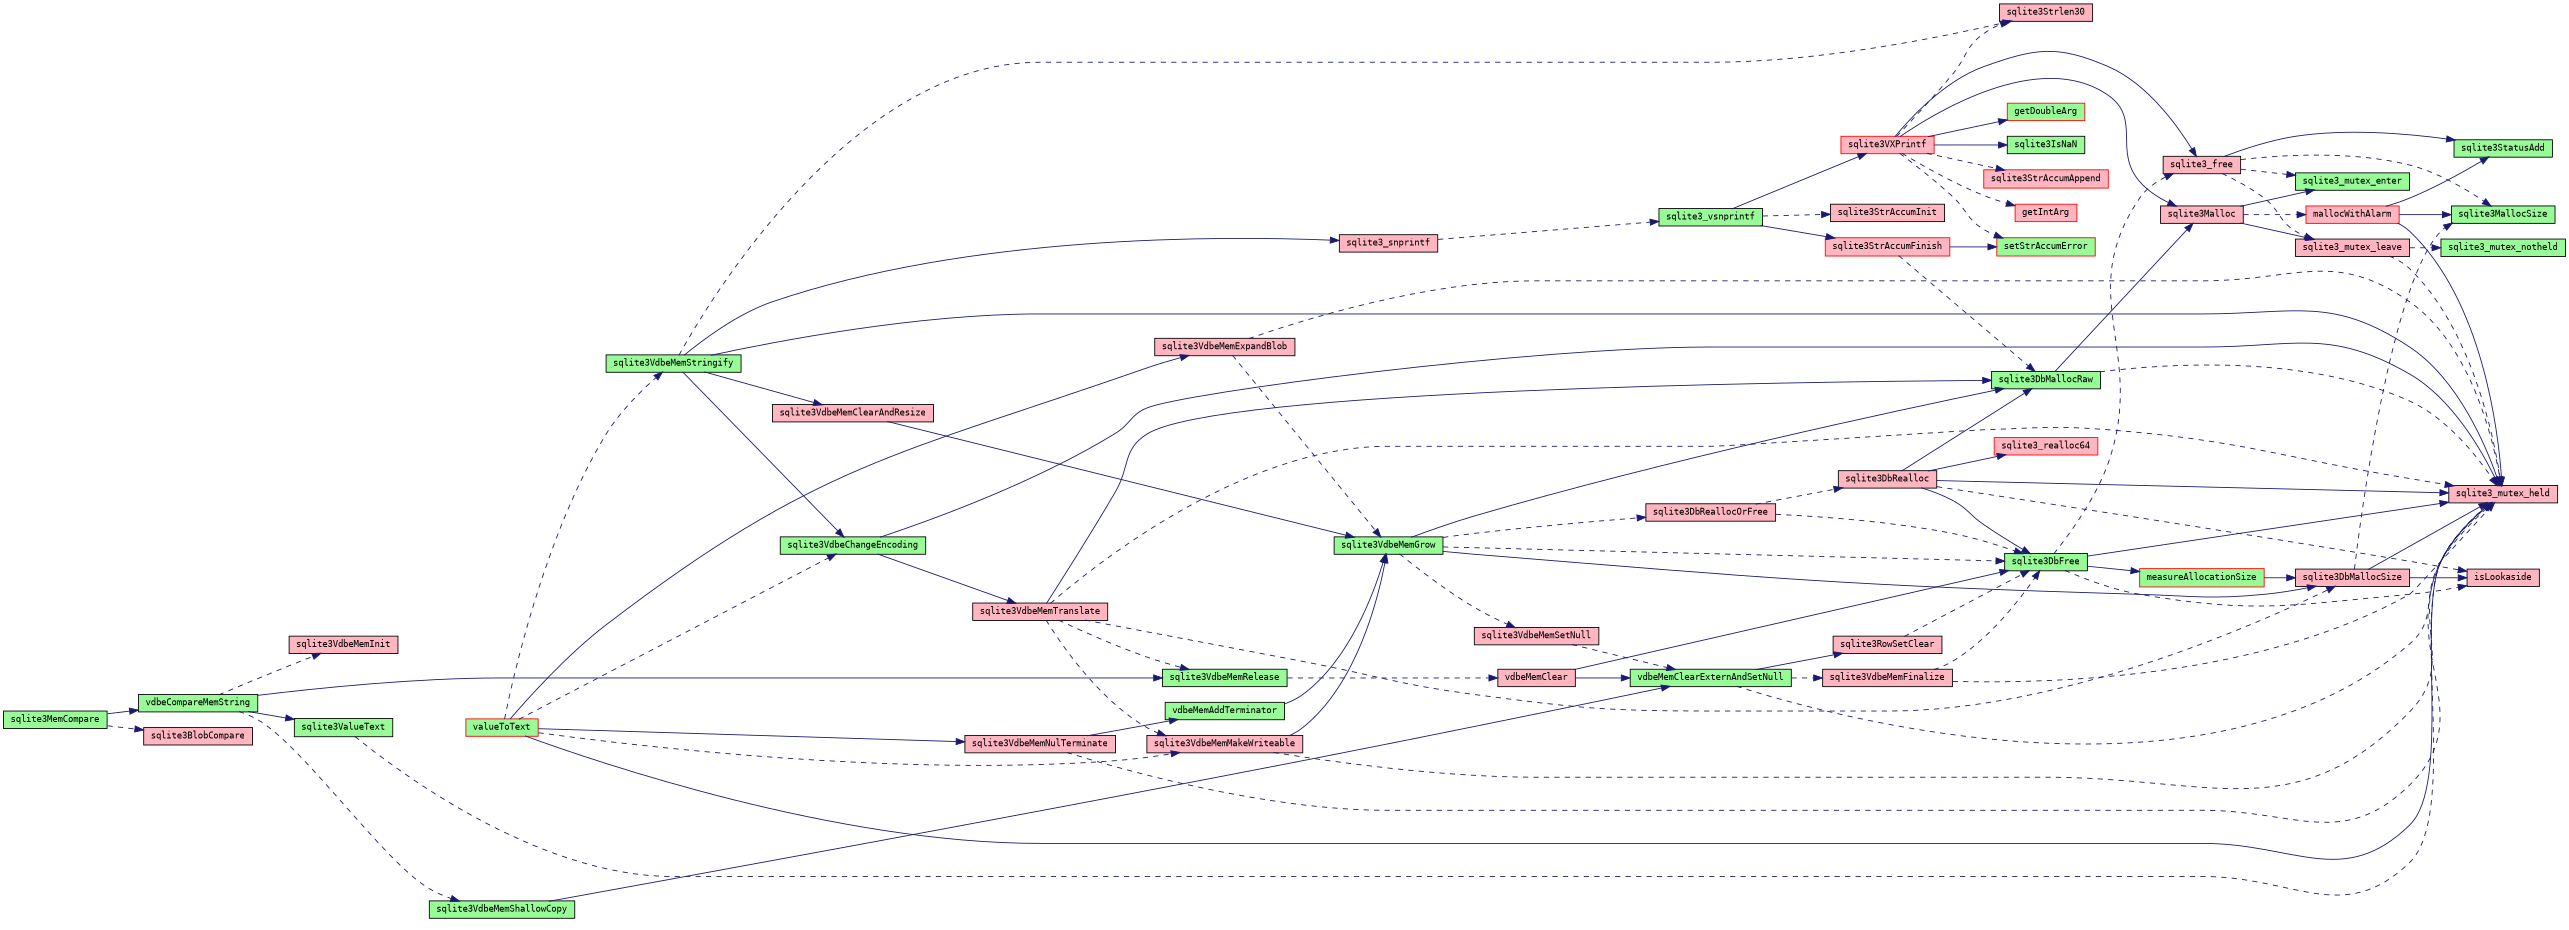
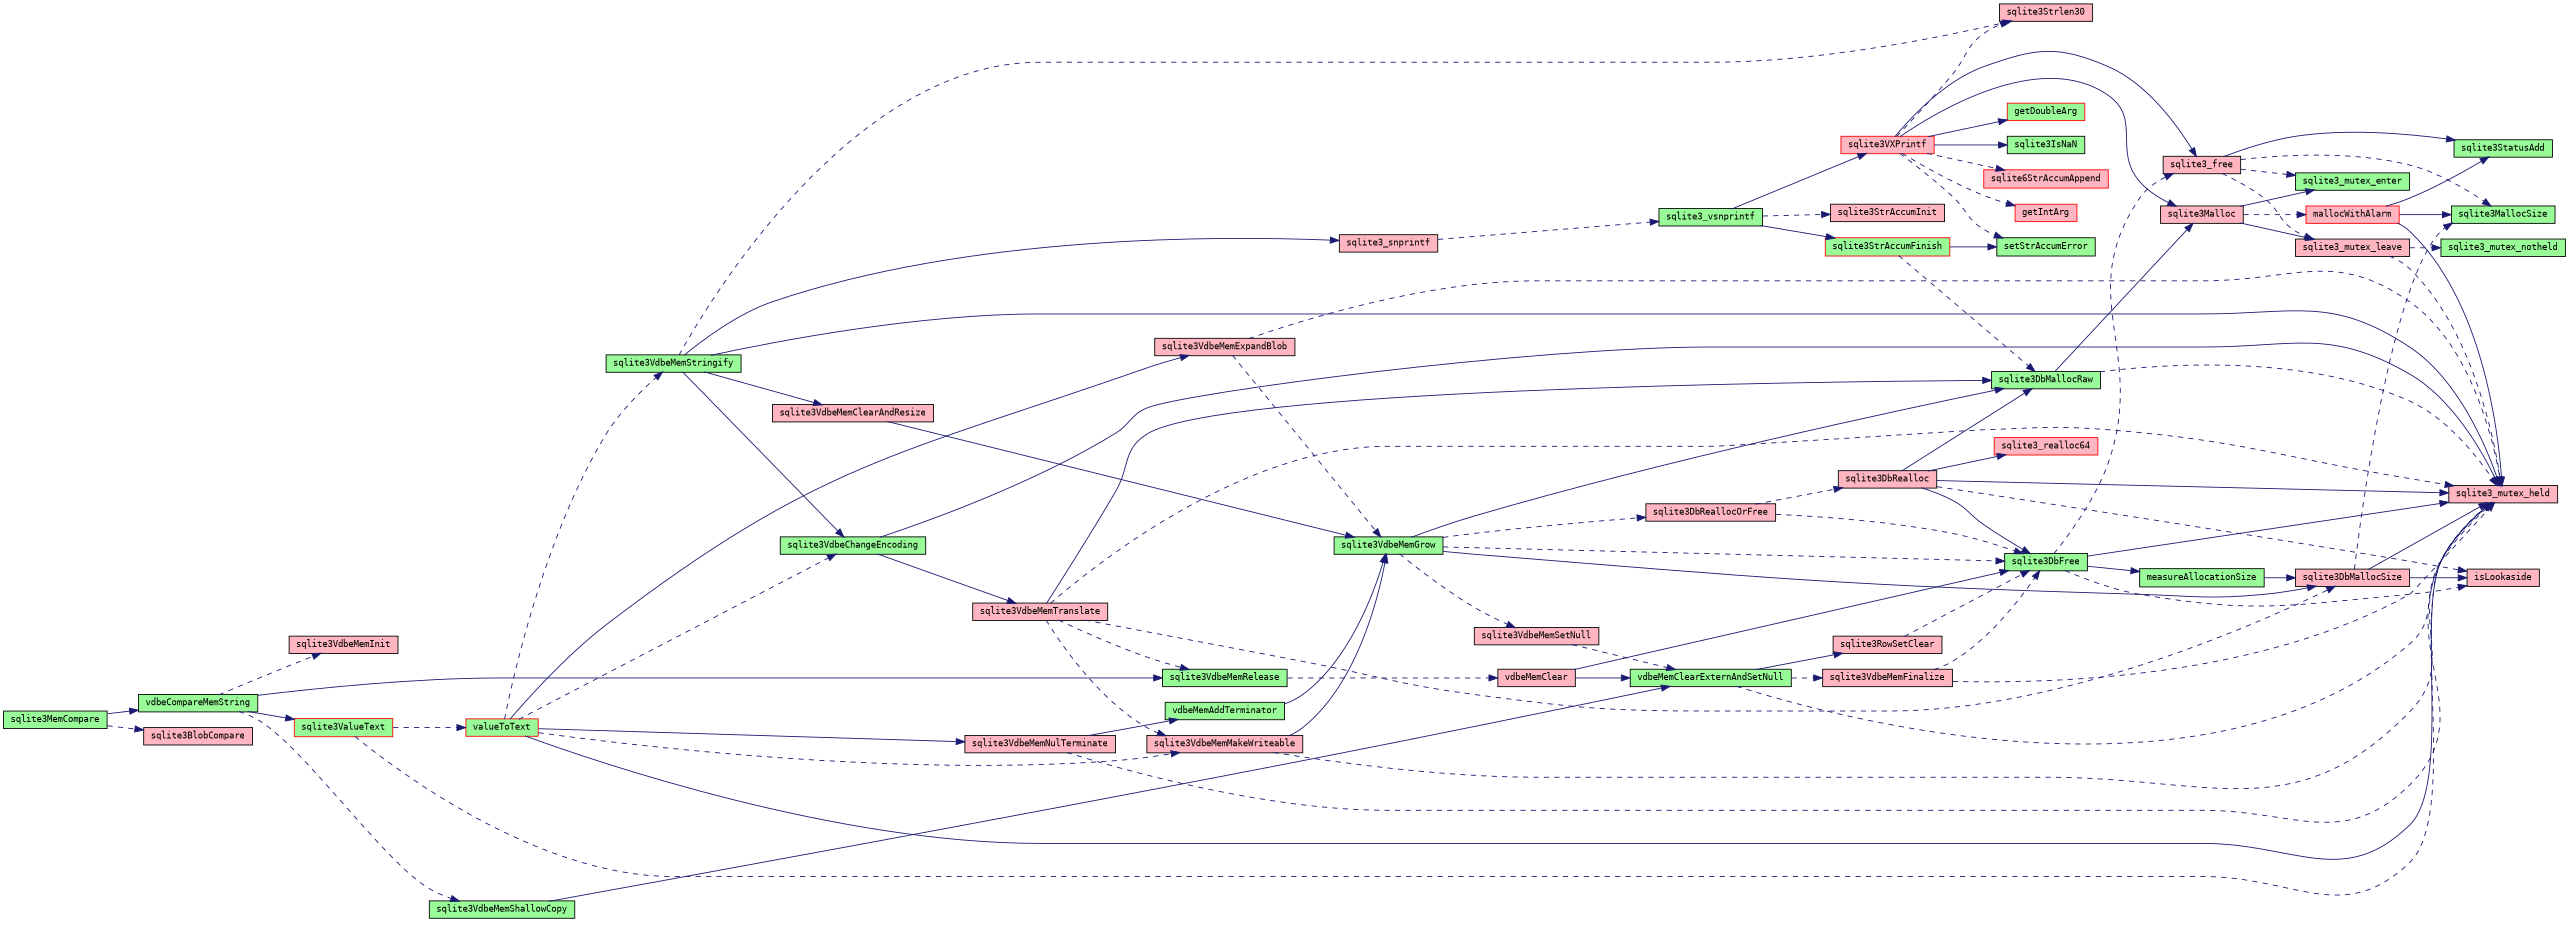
(2046, 179) -> (2046, 179)
(1888, 247) -> (1888, 247)
(2046, 247) -> (2046, 247)
(2202, 578) -> (2202, 578)
(344, 728) -> (344, 728)
none -> (425, 728)
